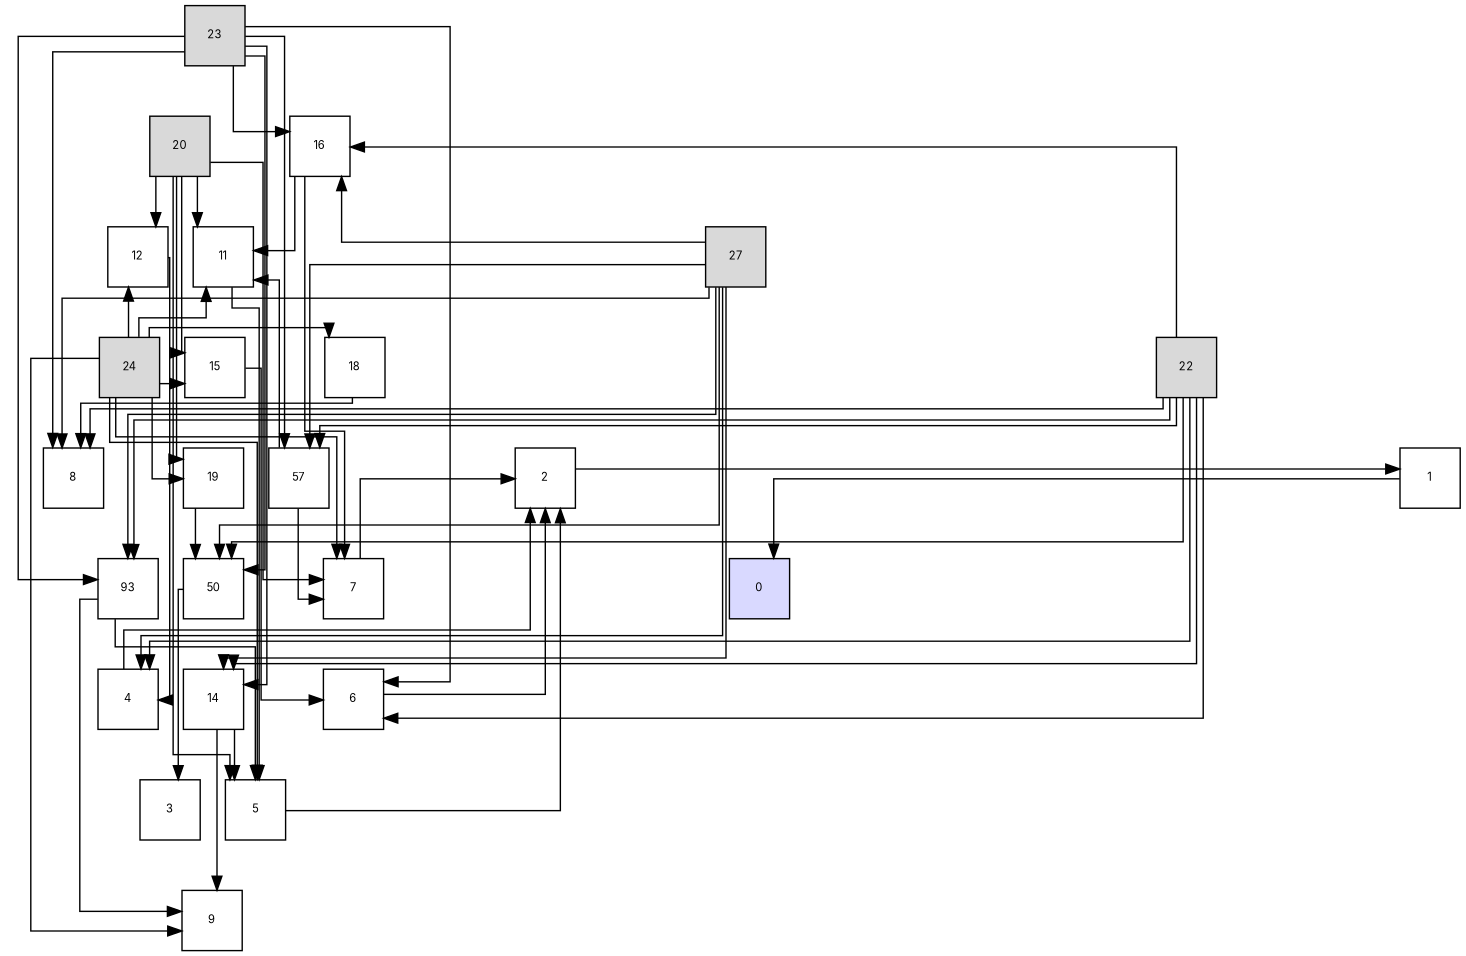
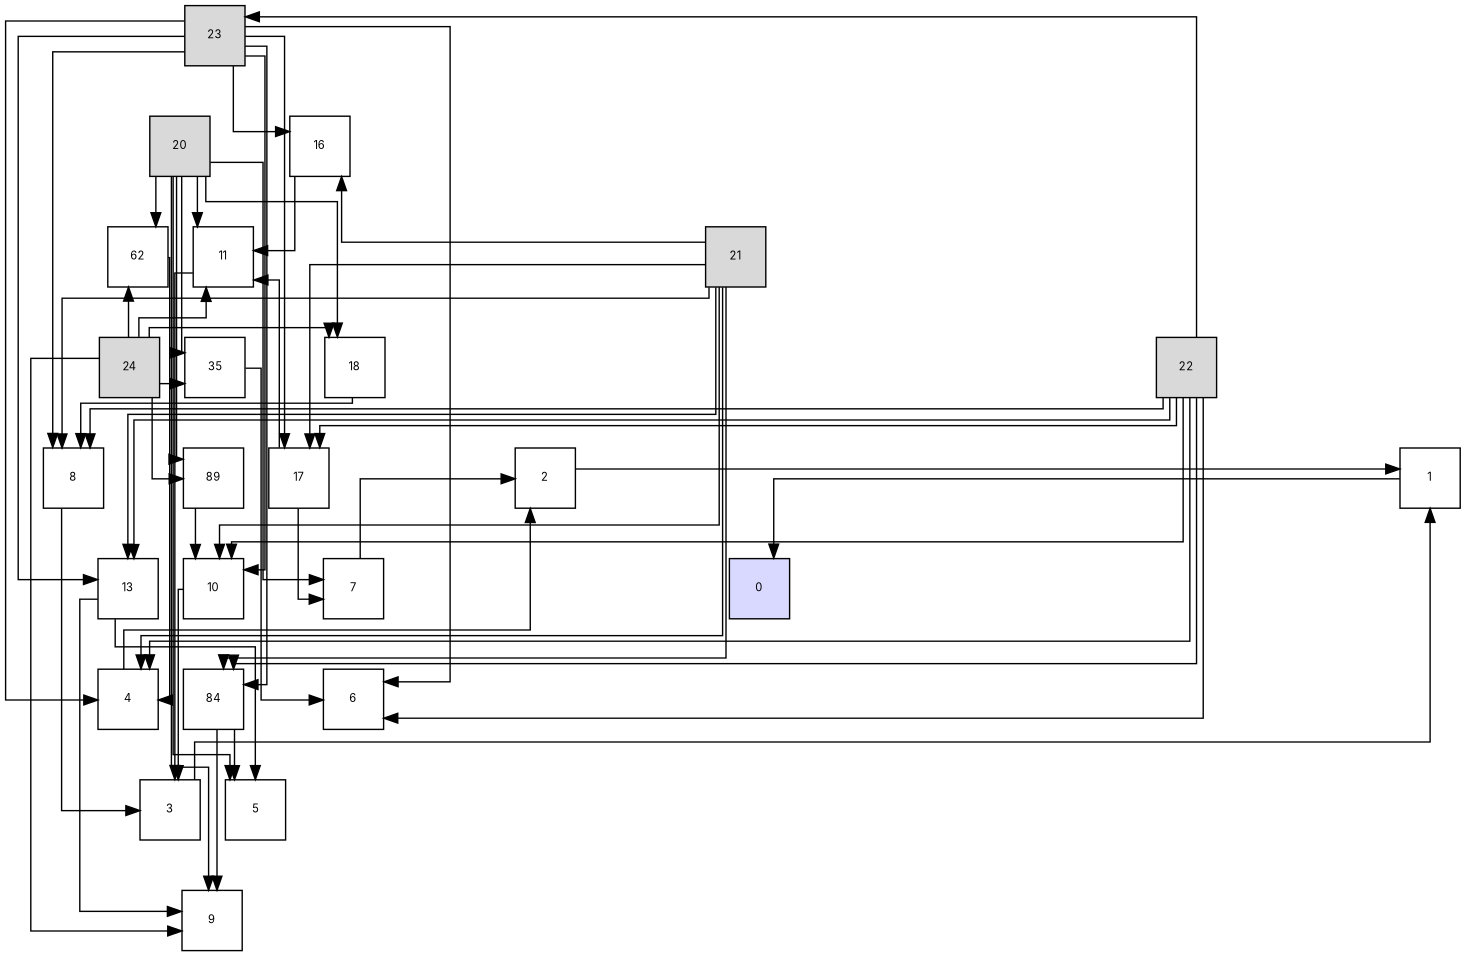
(866, 147) -> (888, 17)
none -> (320, 202)
(138, 257) -> (138, 257)
(736, 257) -> (736, 257)
none -> (6, 310)
(215, 368) -> (215, 368)
(305, 380) -> none
(297, 437) -> none
(214, 478) -> (214, 478)
(299, 478) -> (299, 478)
(257, 508) -> none
(259, 513) -> (175, 510)
none -> (171, 545)
(128, 589) -> (128, 589)
(214, 589) -> (214, 589)
none -> (62, 683)
(545, 689) -> none
(214, 699) -> (214, 699)
none -> (903, 742)
(560, 804) -> none
